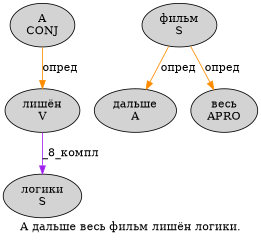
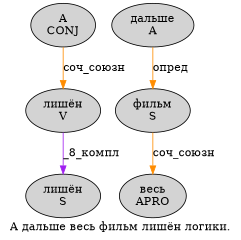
(159, 64) -> (153, 64)
(60, 68) -> (94, 68)
(222, 68) -> (184, 153)
(42, 196) -> (63, 196)
